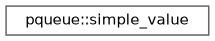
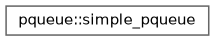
(107, 21) -> (107, 21)
